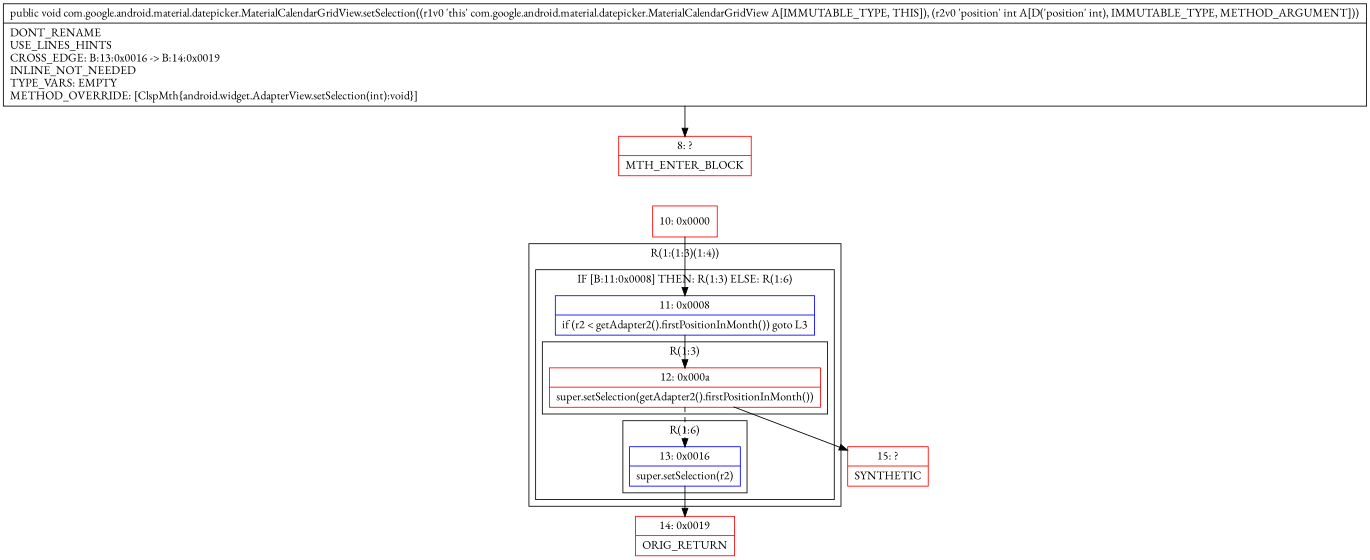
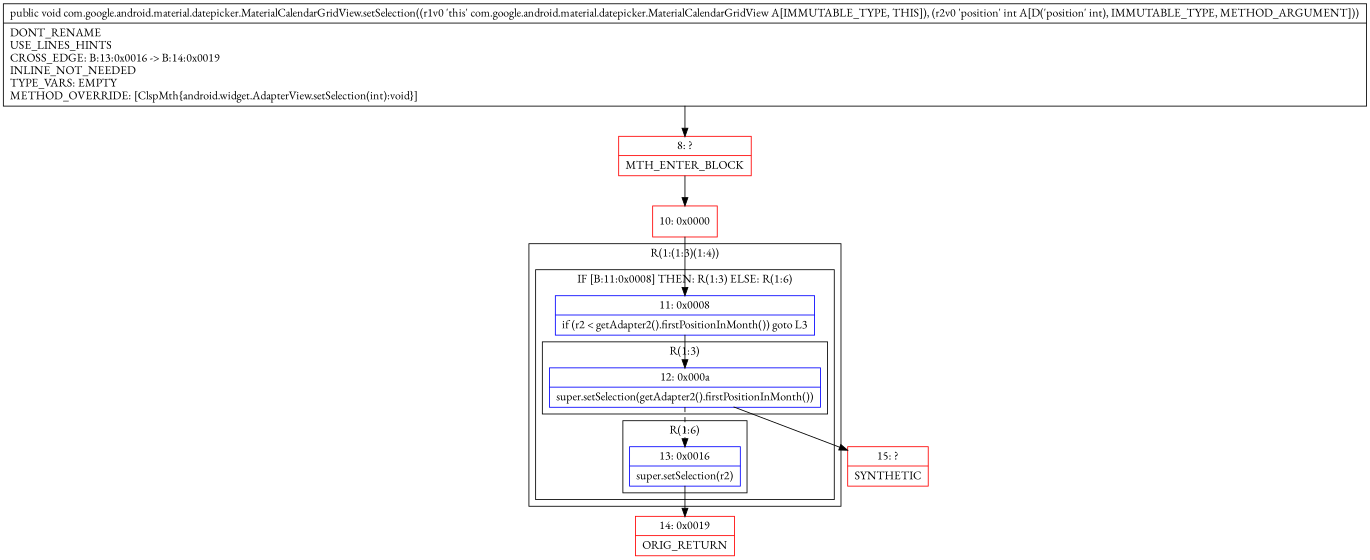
none -> (685, 187)
(685, 388) -> (685, 388)
